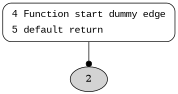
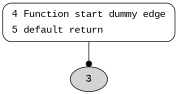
(89, 79) -> (89, 79)
